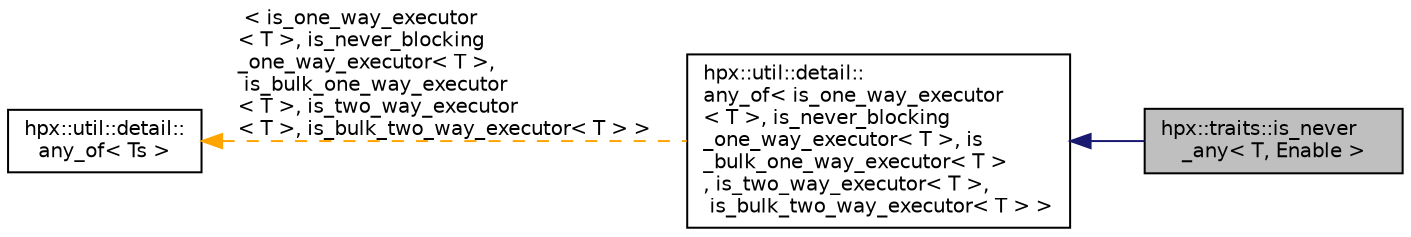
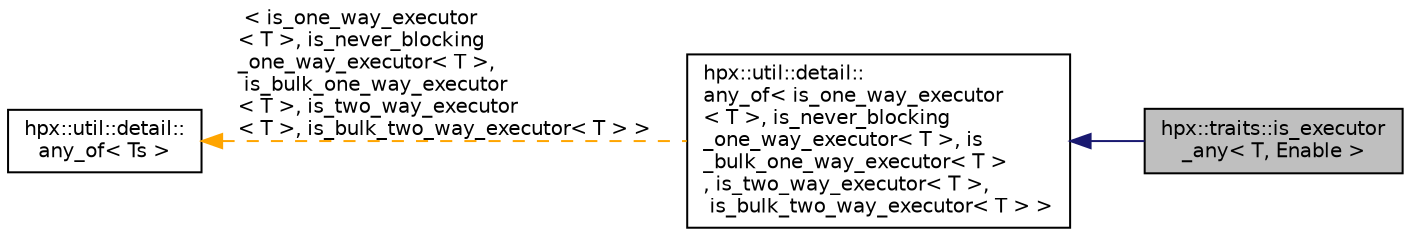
(1274, 141) -> (1274, 141)
